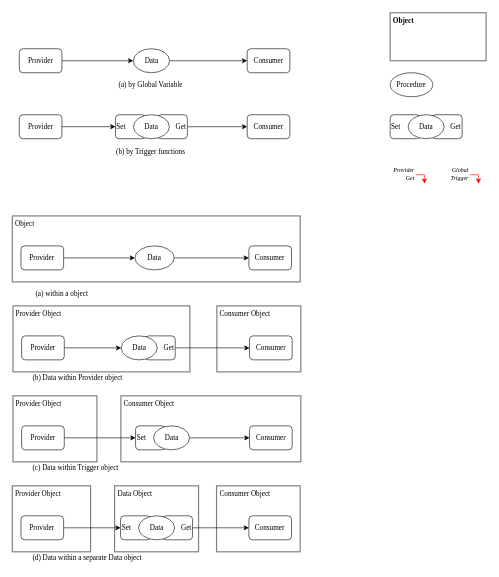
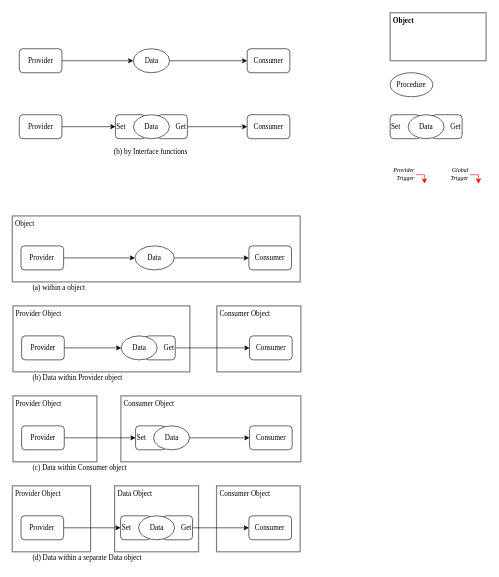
(151, 84) -> none
(151, 152) -> (151, 152)
(407, 174) -> (407, 174)
(74, 294) -> (71, 288)
(87, 468) -> (90, 468)
